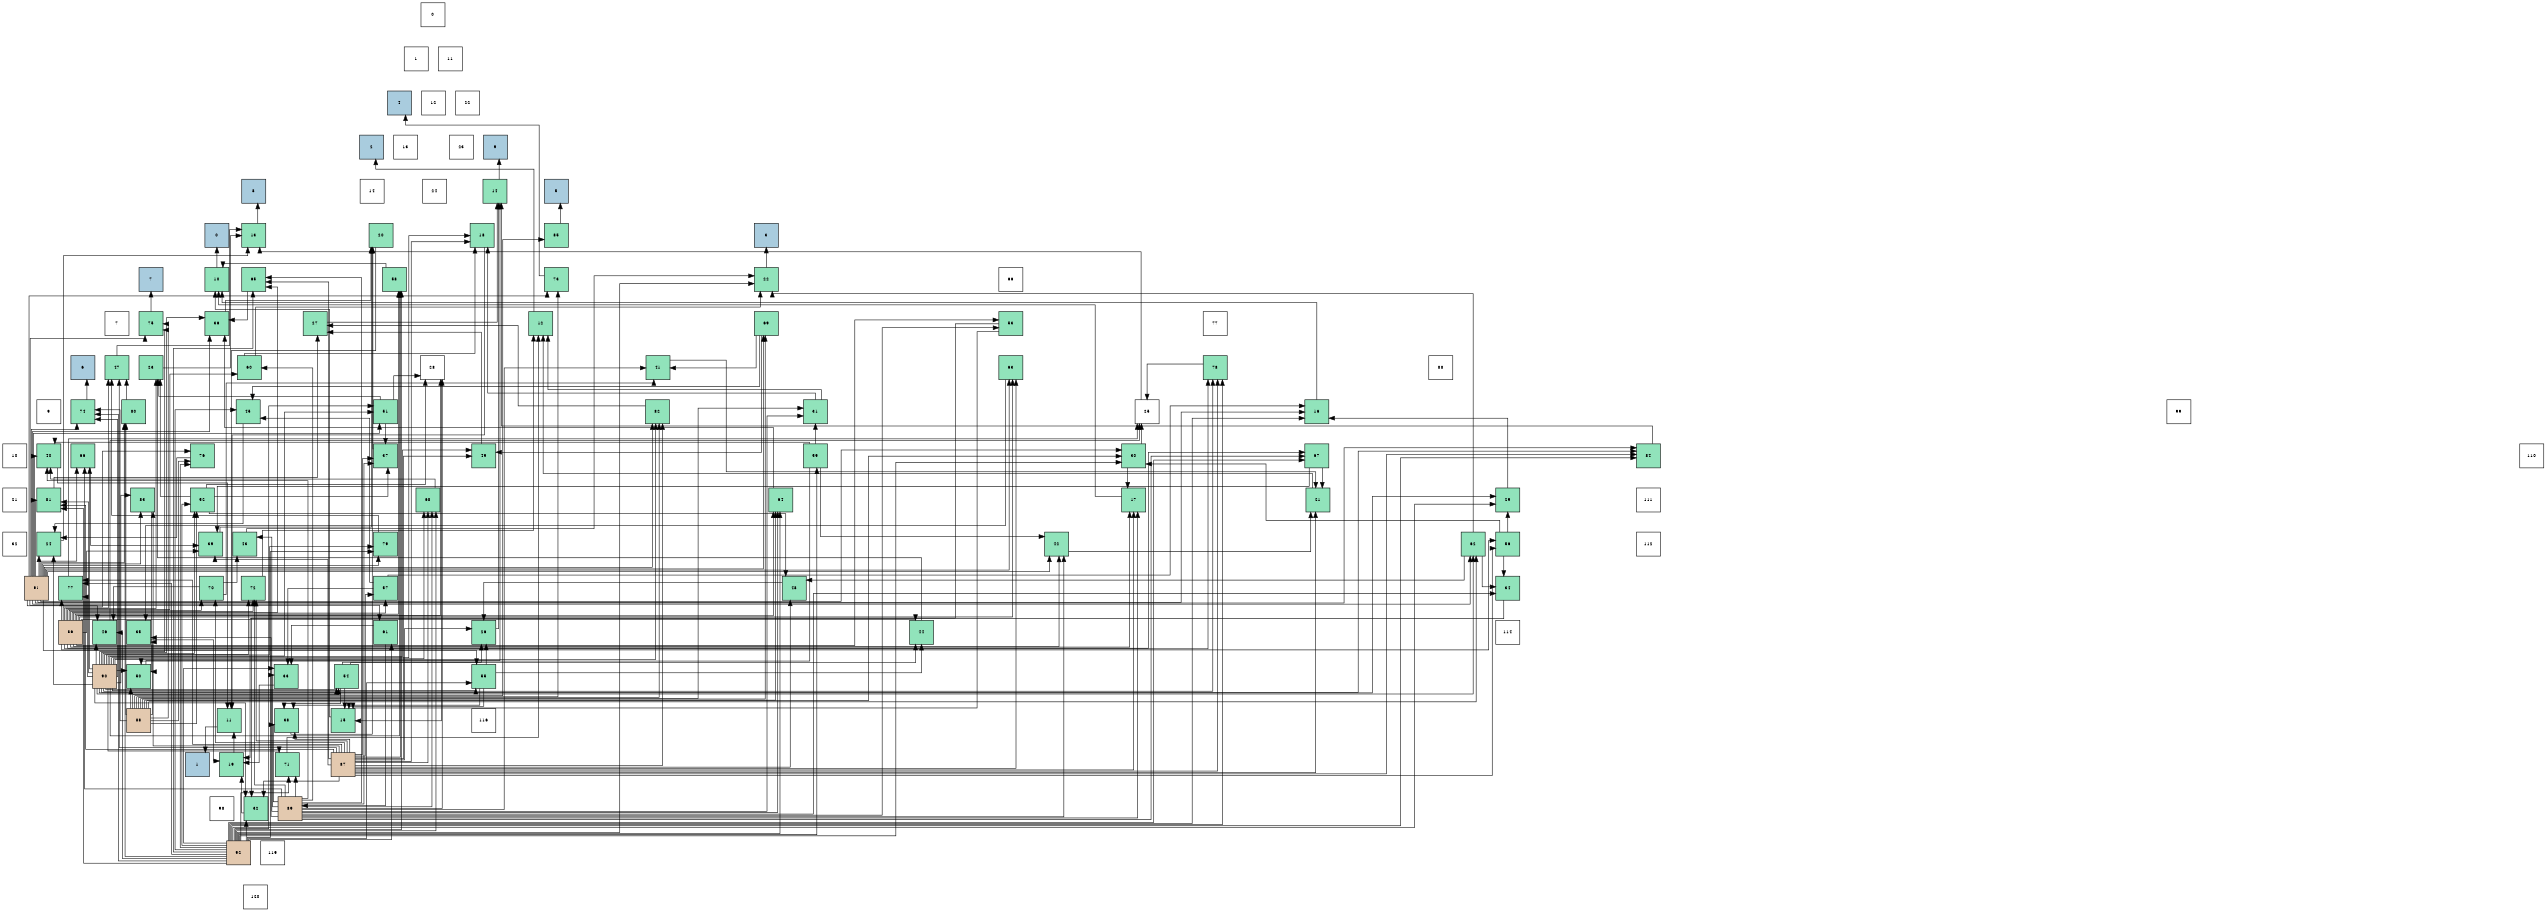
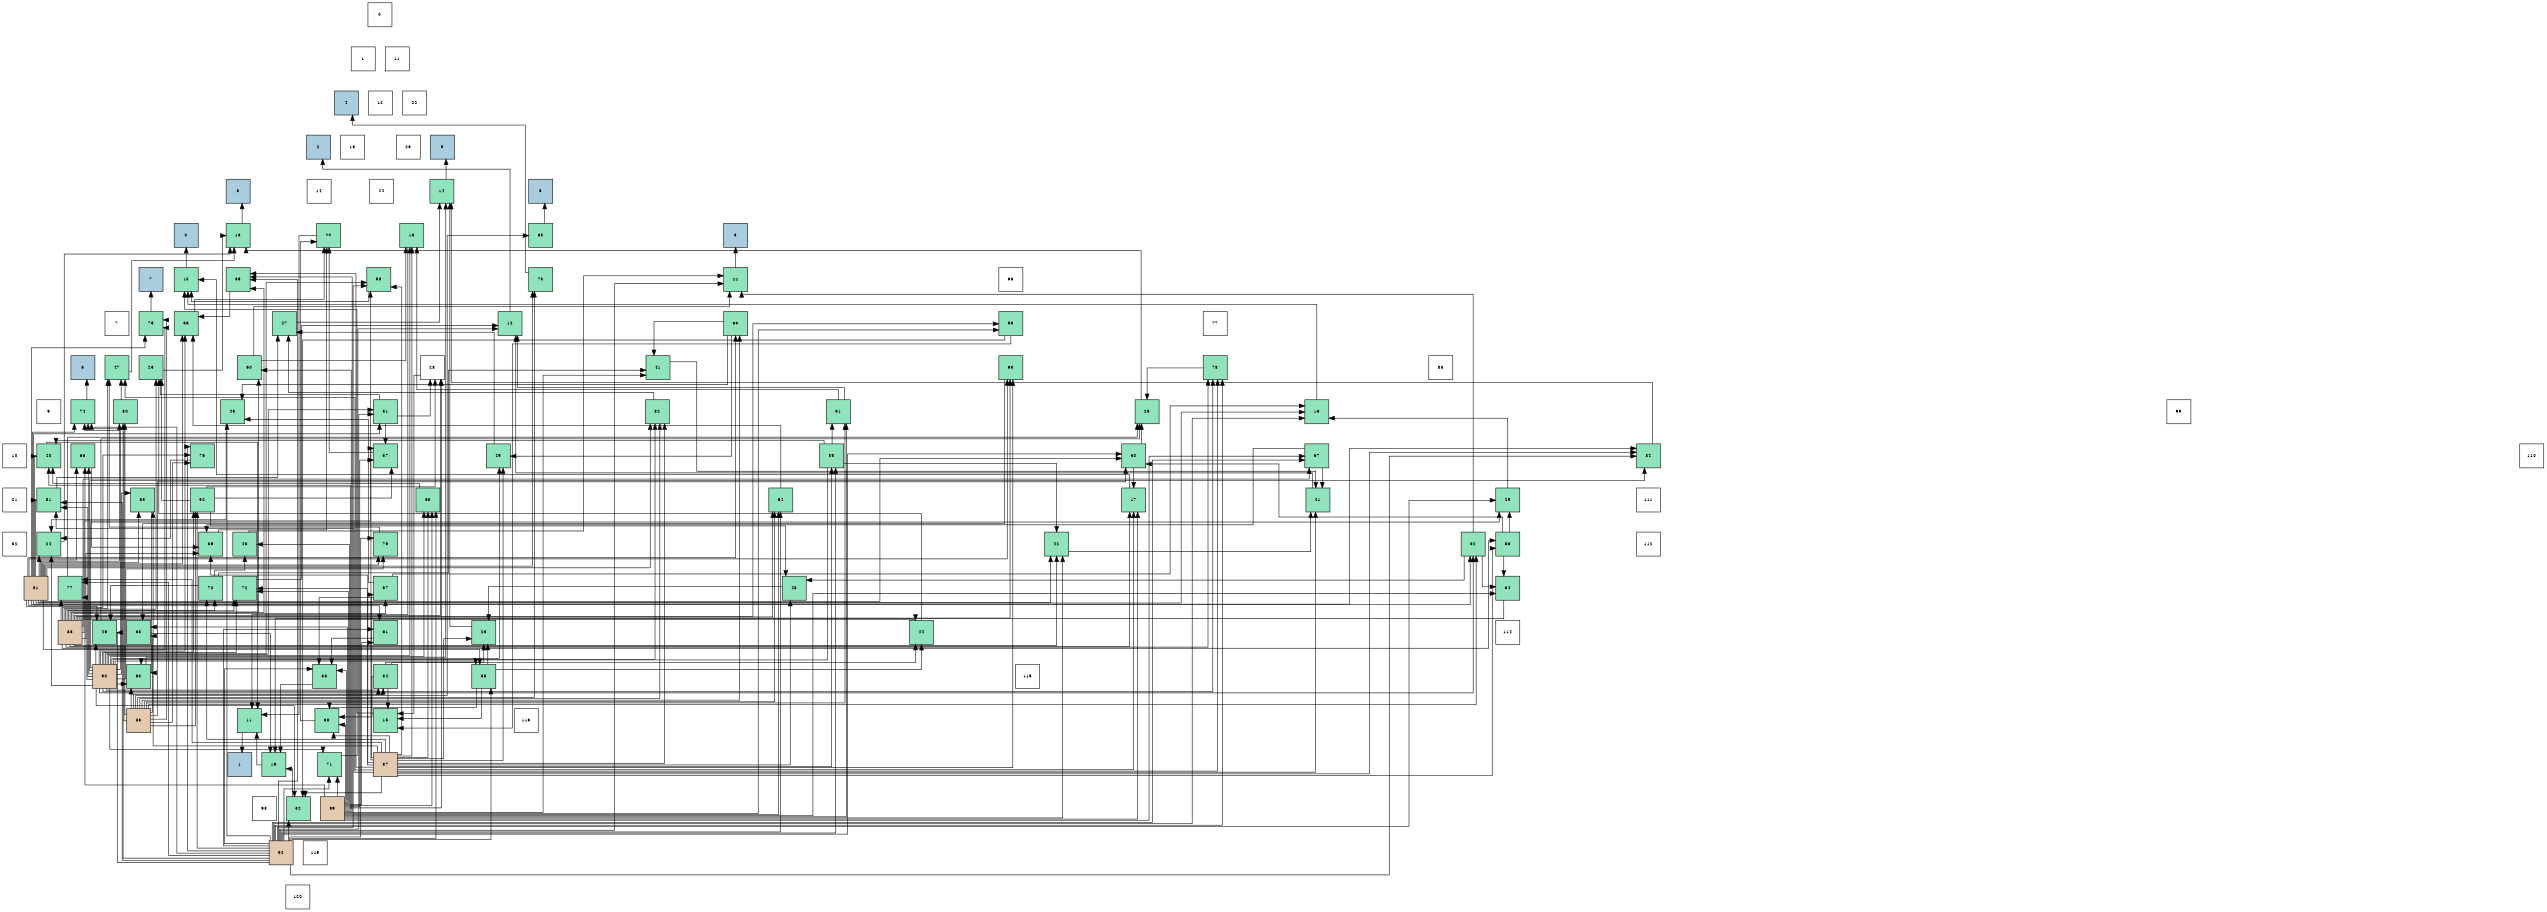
(1147, 412) -> (1147, 412)
none -> (1028, 676)
none -> (832, 746)
(386, 752) -> (362, 729)
